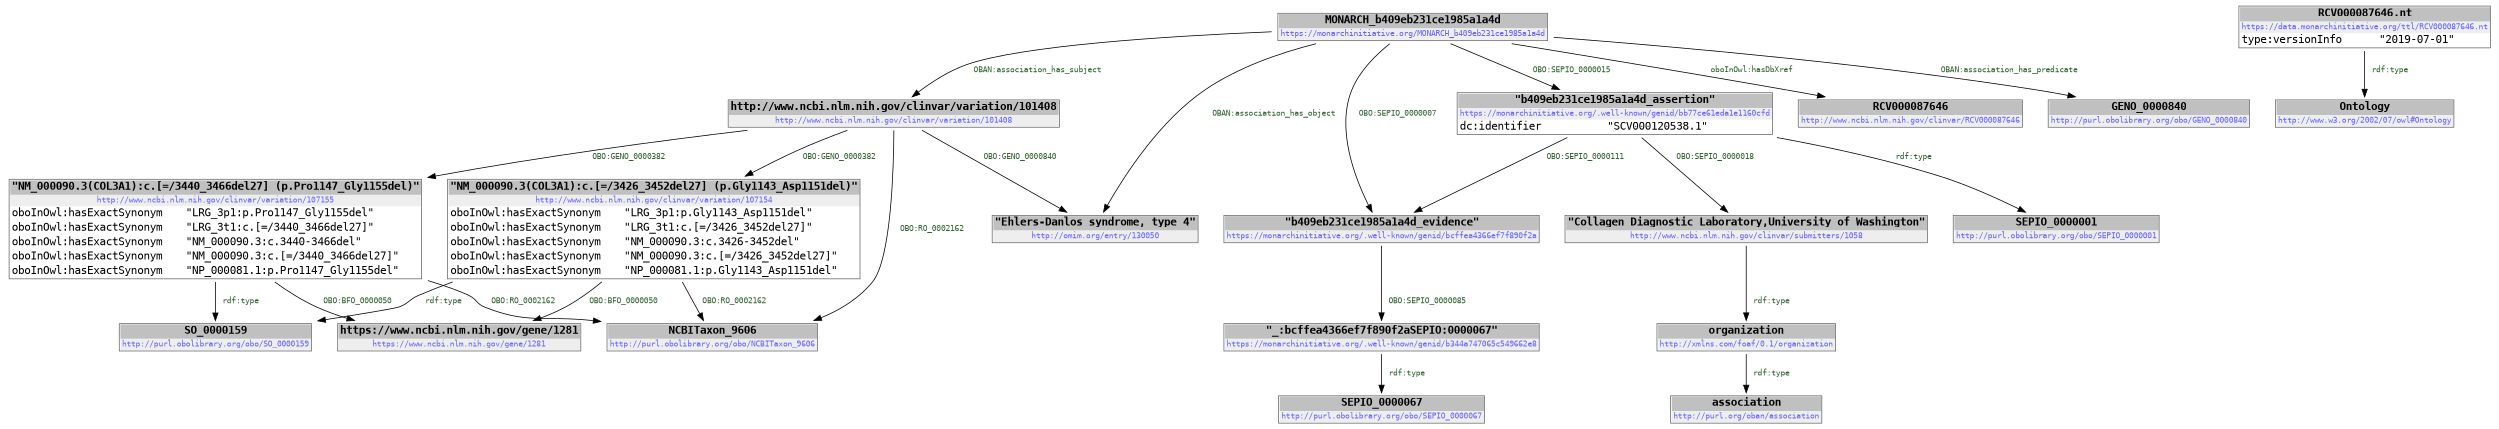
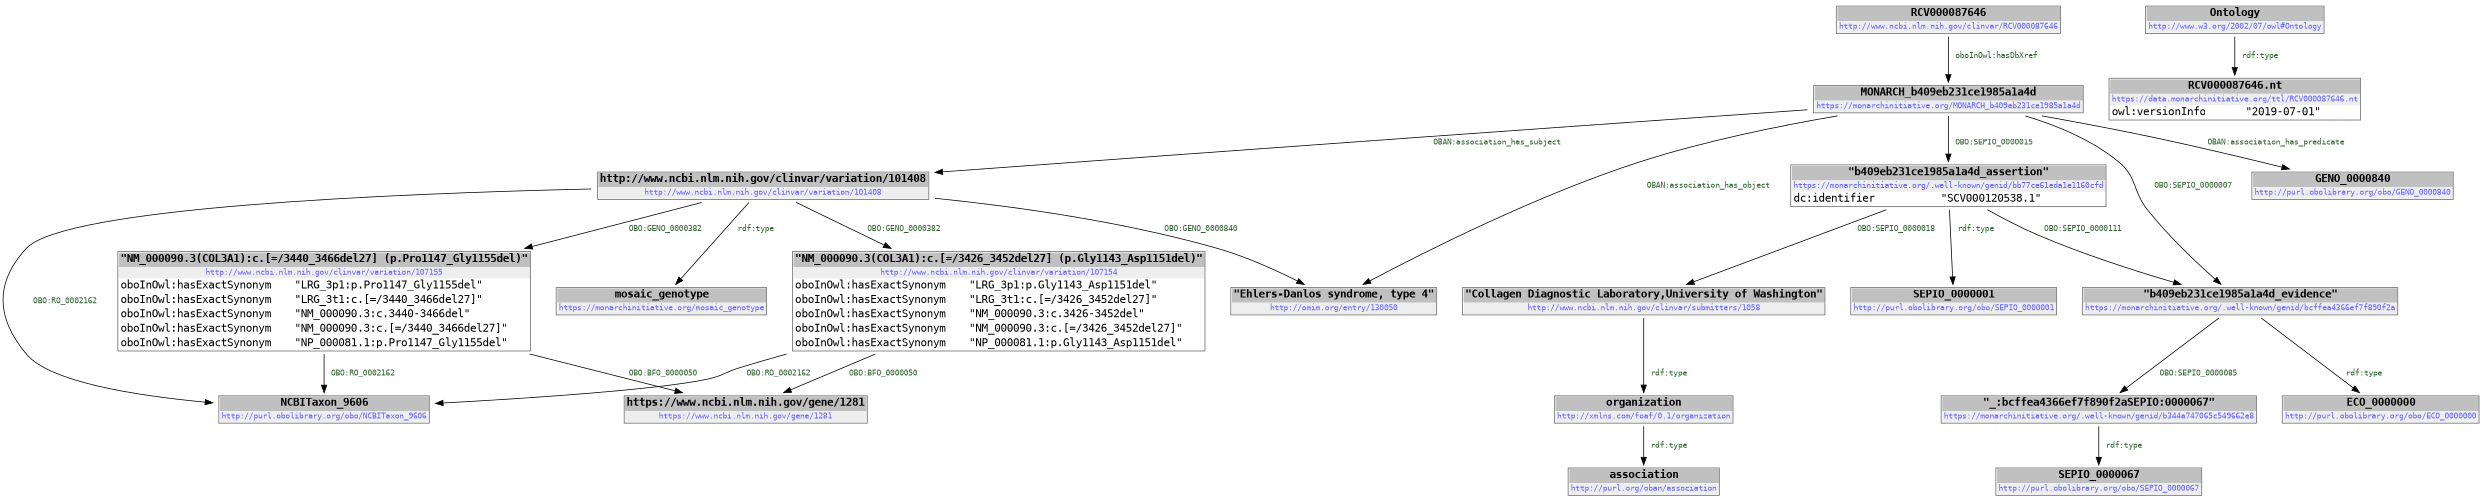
(2292, 40) -> (2159, 112)
(1665, 69) -> (1948, 56)
(2365, 70) -> (2235, 52)
none -> (661, 301)
(215, 337) -> none
none -> (2381, 409)
